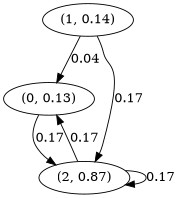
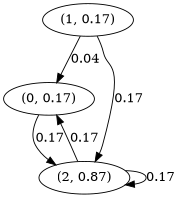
(88, 20) -> (88, 20)
(49, 99) -> (49, 99)
